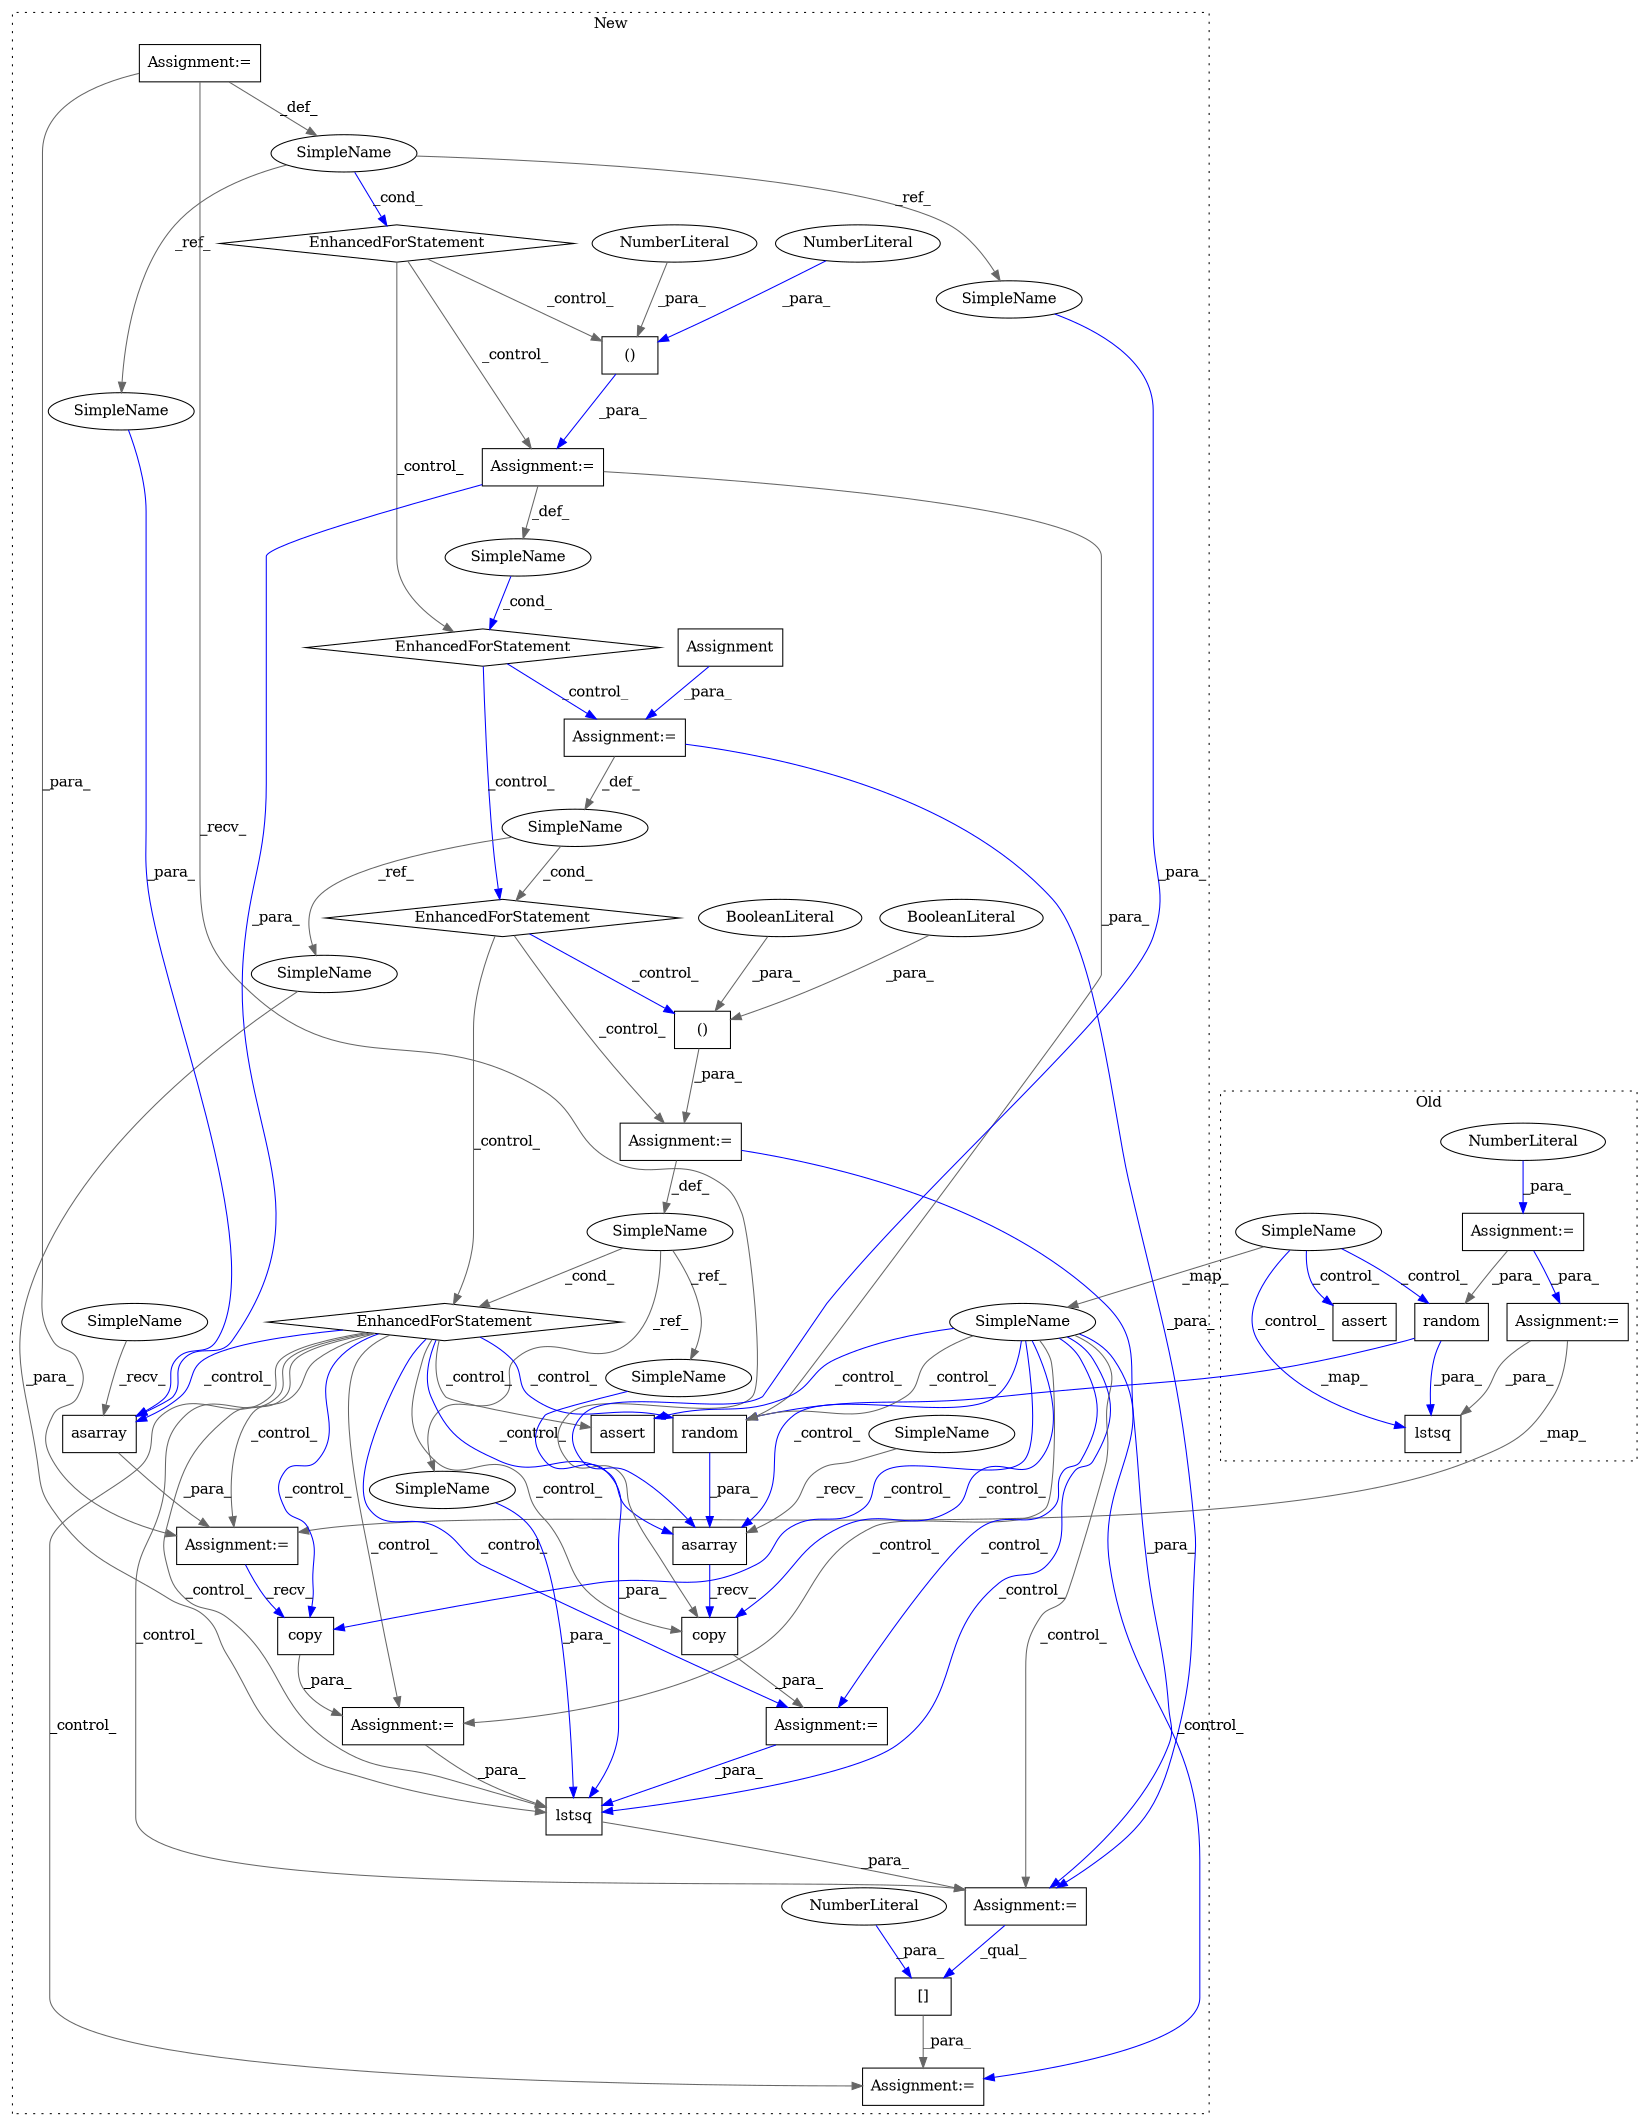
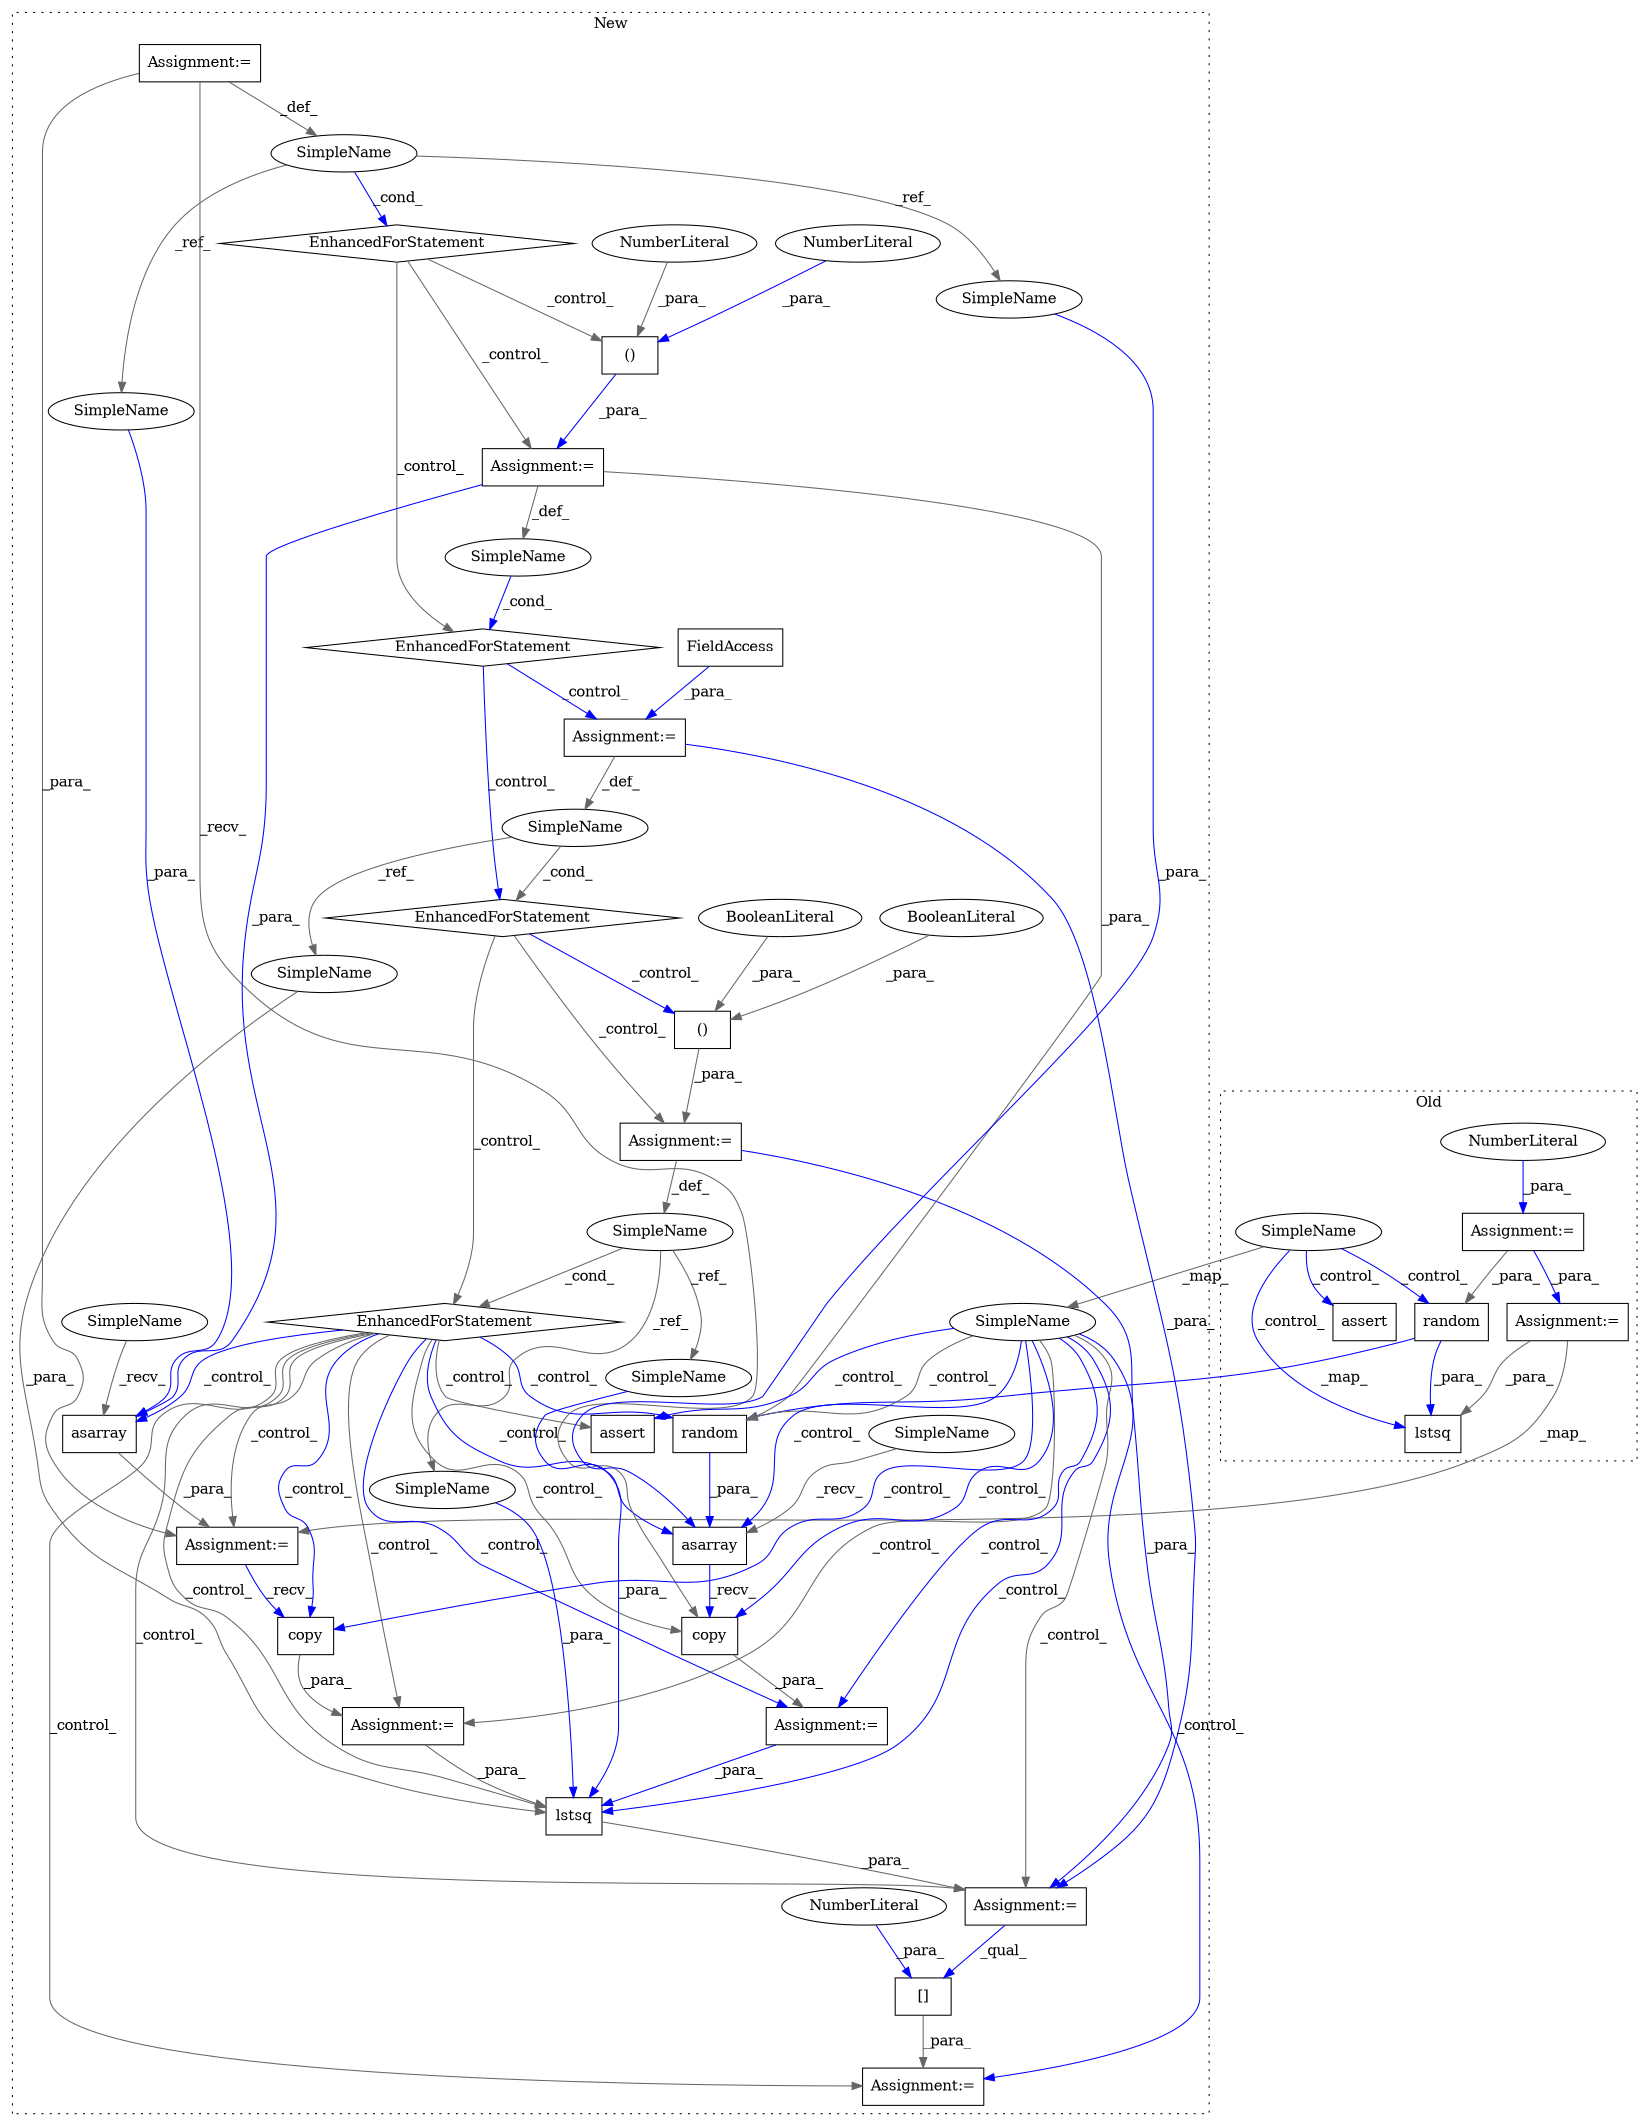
(730, 648) -> (730, 648)
